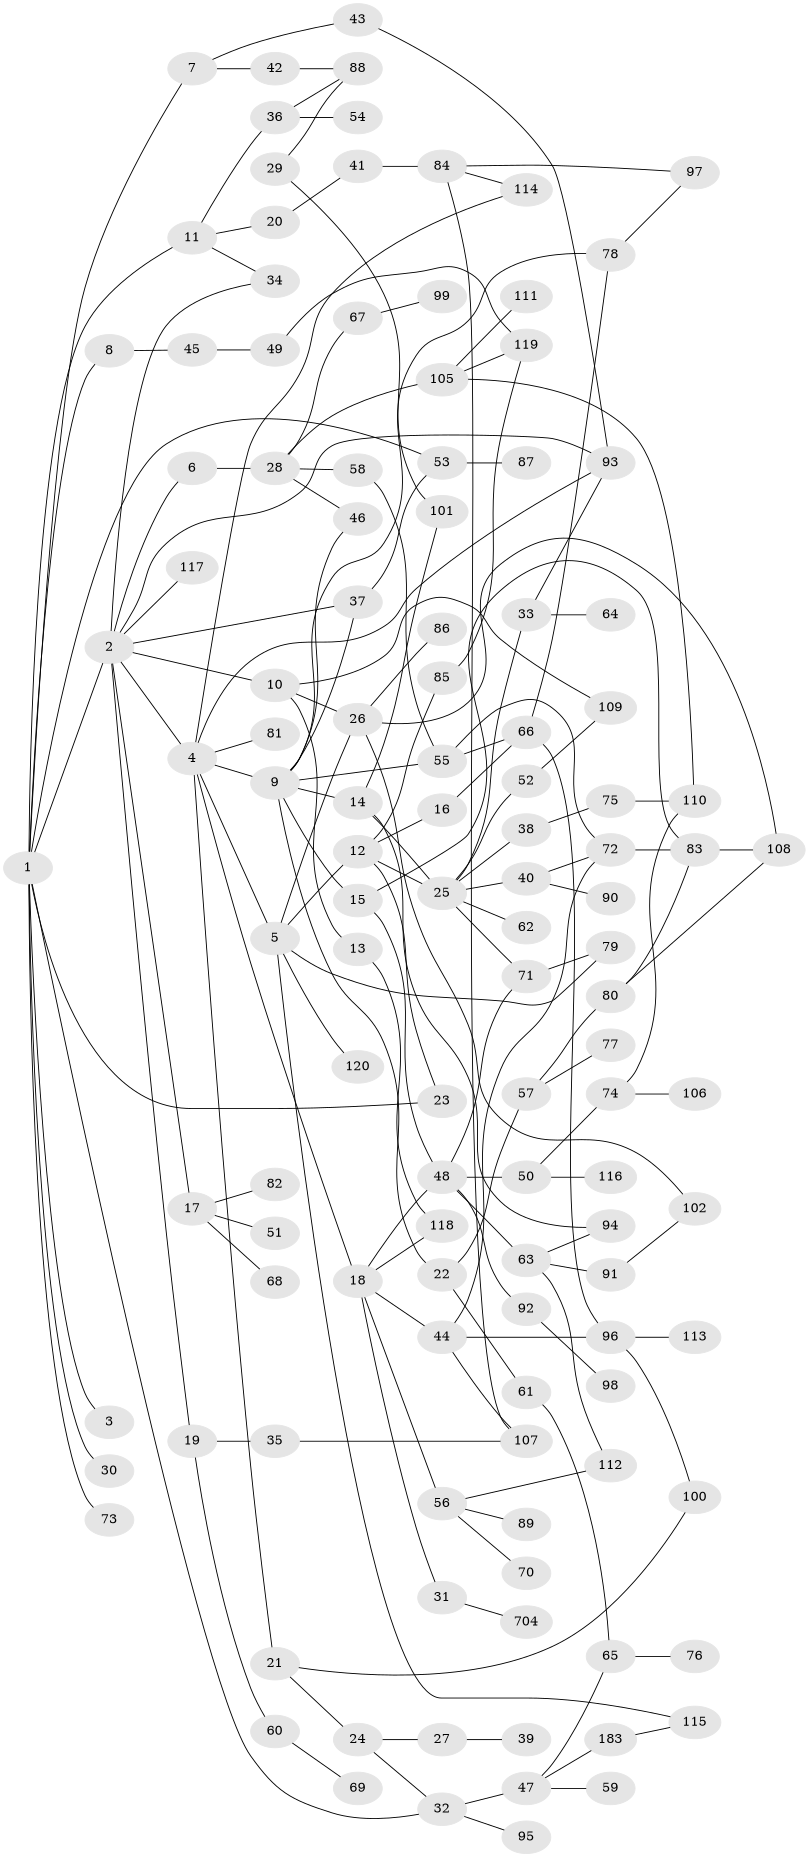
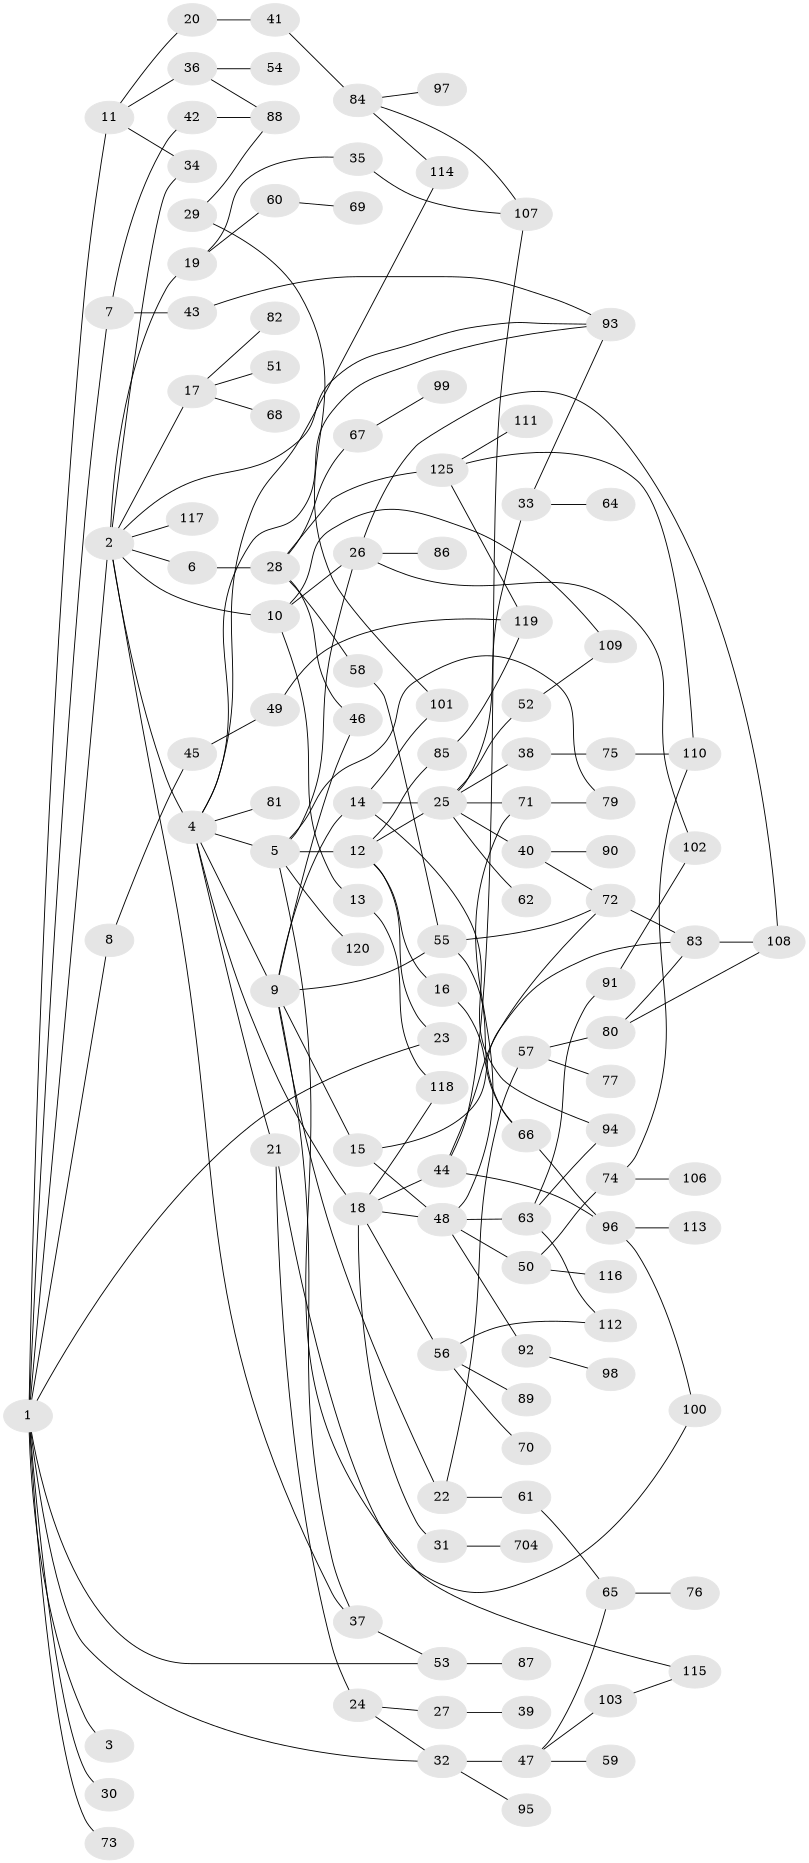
(611, 255) -> none
(442, 380) -> (442, 470)
(611, 1740) -> (611, 1701)
